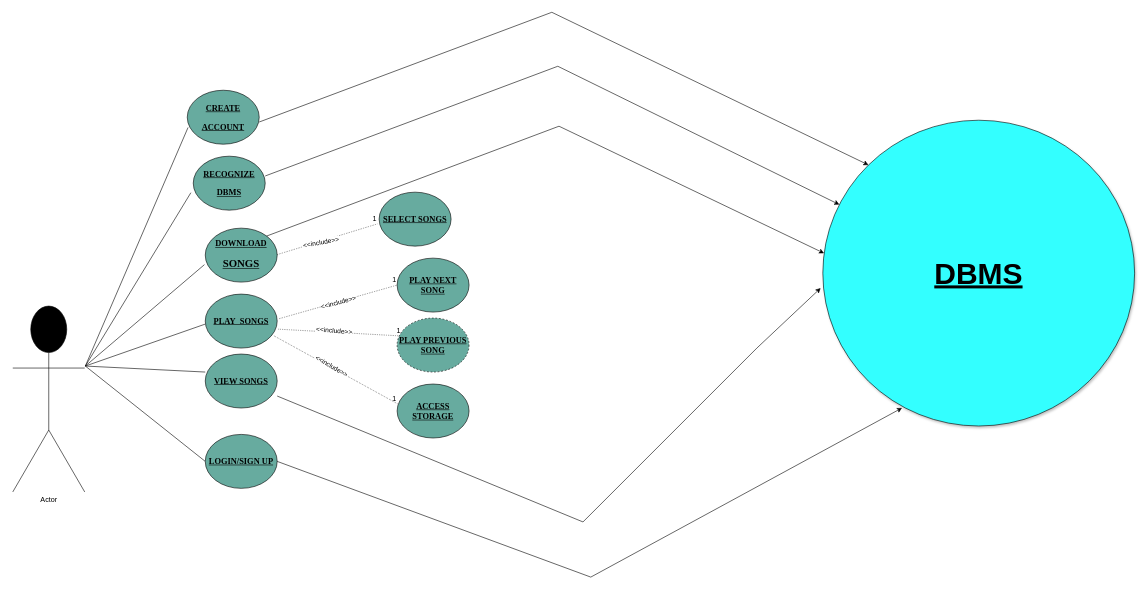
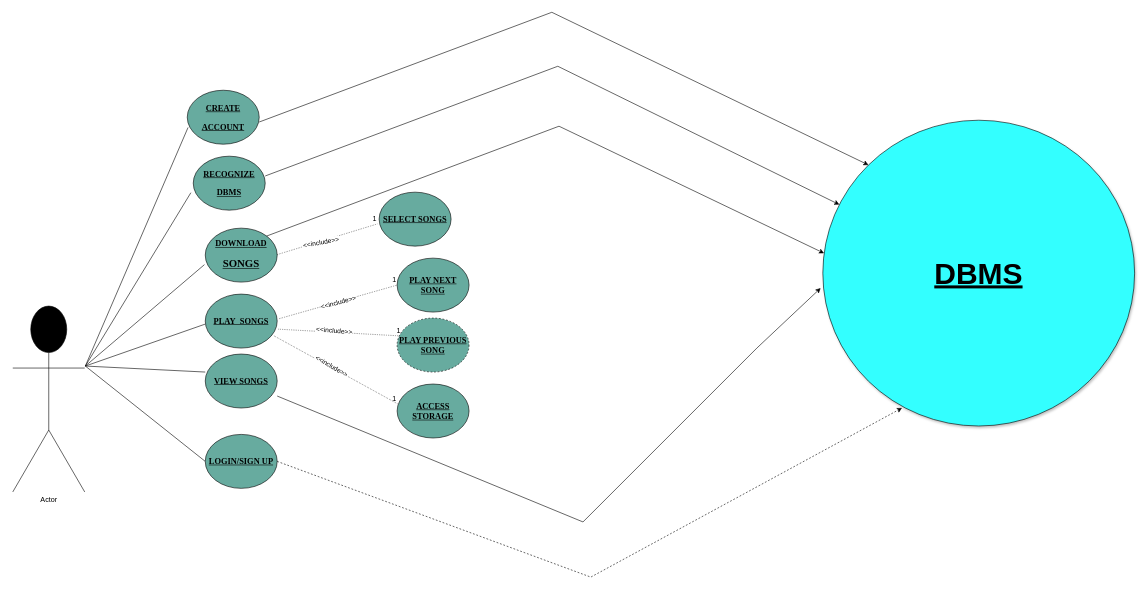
(598, 574) -> (598, 574)
